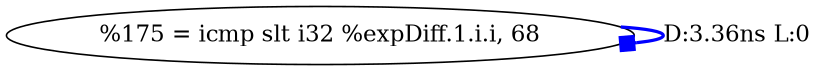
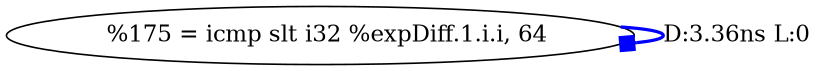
(320, 36) -> (320, 36)
